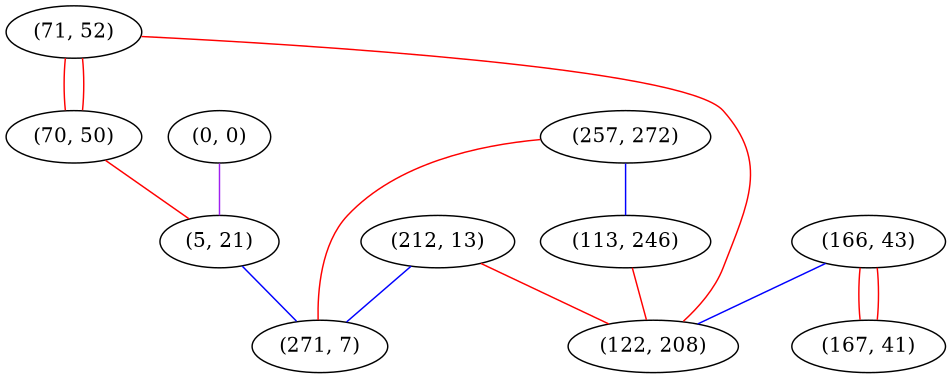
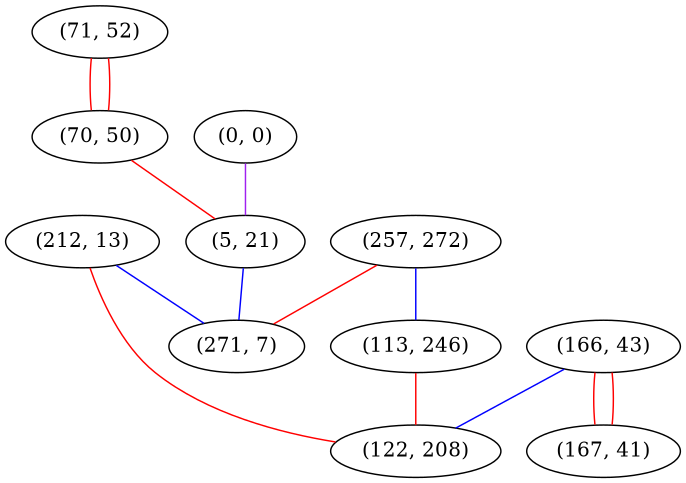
(553, 69) -> none
